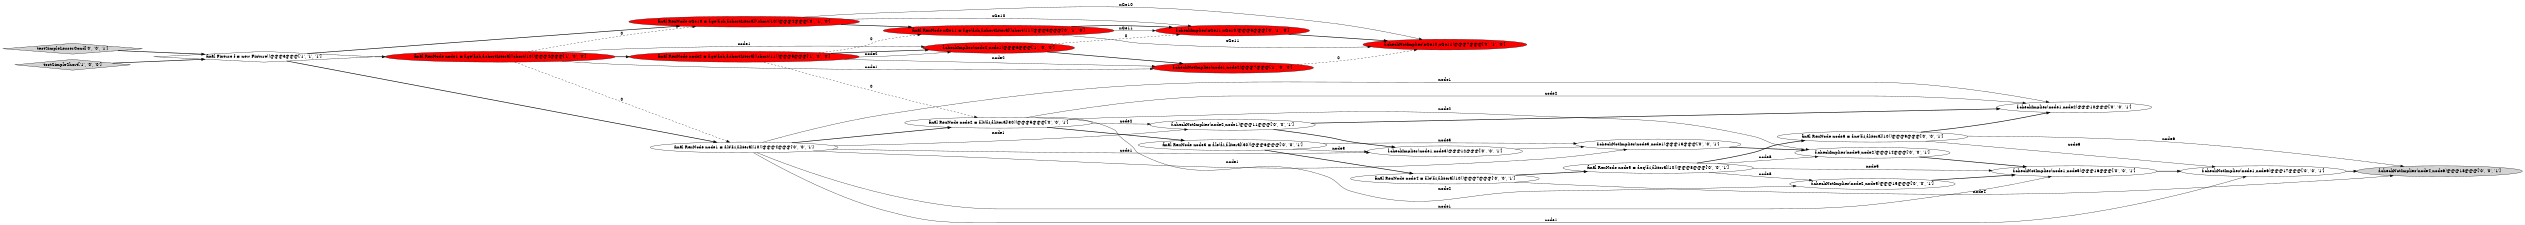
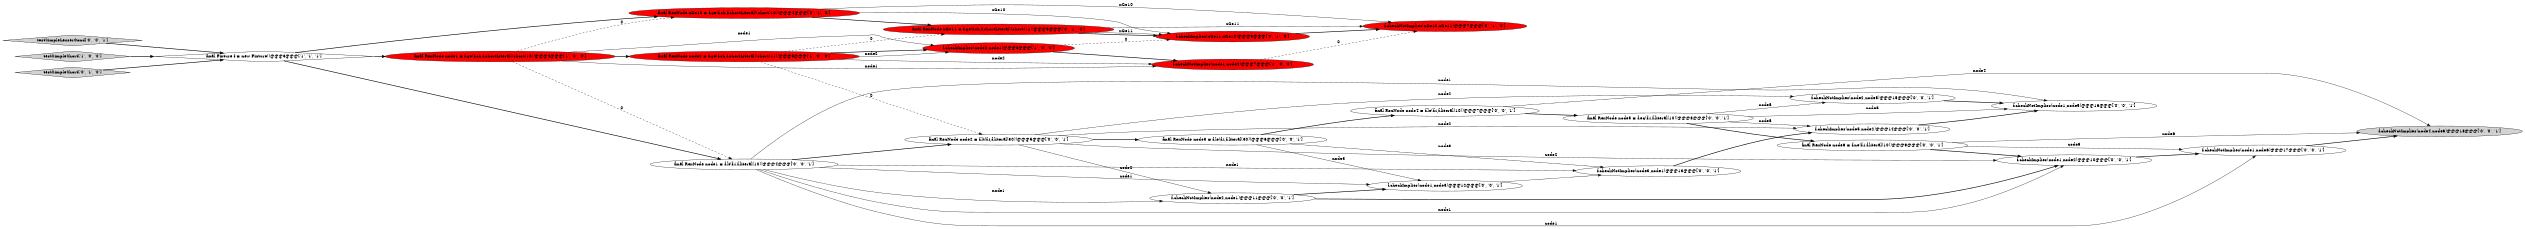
none -> (73, 73)
(2167, 171) -> (2166, 155)
